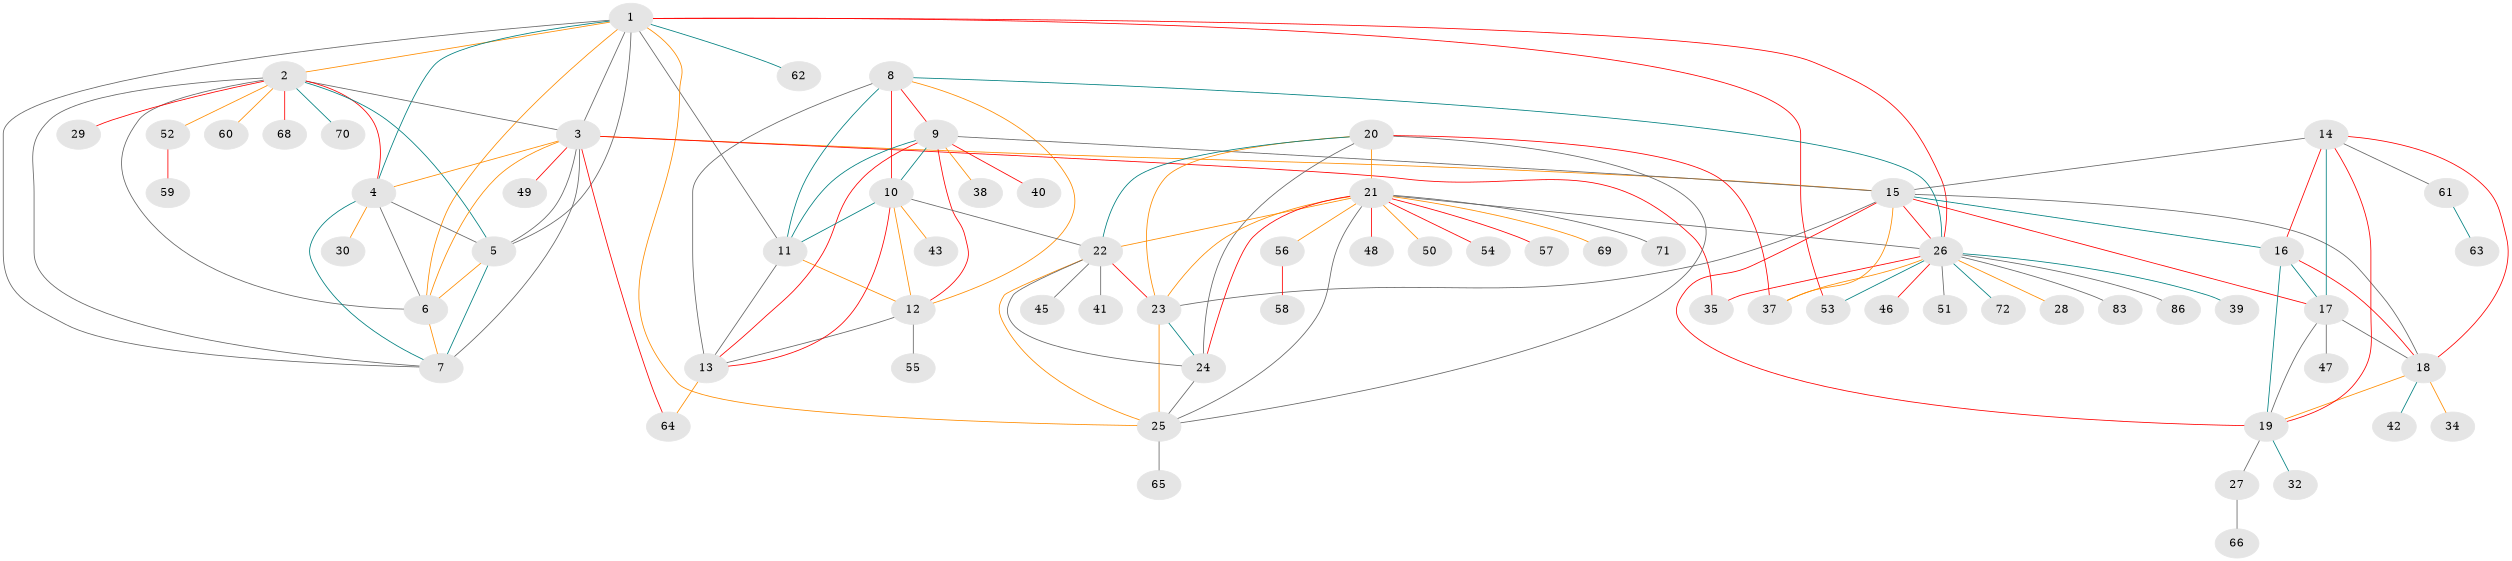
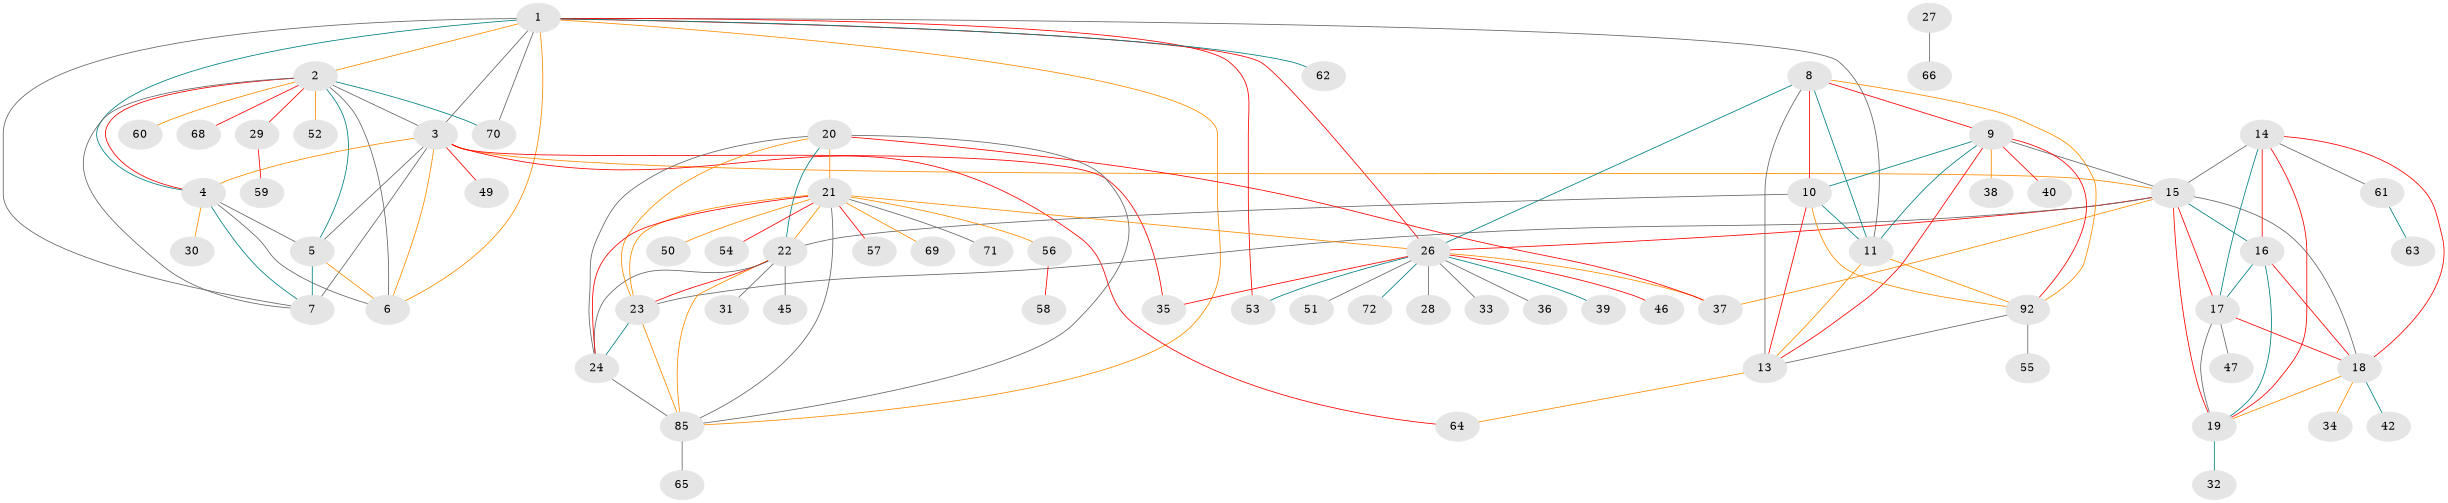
(605, 158) -> (516, 76)
(168, 164) -> (260, 164)
(1656, 222) -> (1157, 225)
(936, 251) -> none
(1372, 251) -> none
(2002, 281) -> (1428, 281)
(746, 310) -> (1820, 311)
(913, 310) -> (2028, 310)
(1101, 310) -> (727, 310)
(2120, 310) -> (1487, 310)
(2179, 310) -> (1545, 310)
(434, 339) -> none
(2377, 340) -> (2288, 339)
(1159, 427) -> (682, 427)
(2252, 456) -> none
